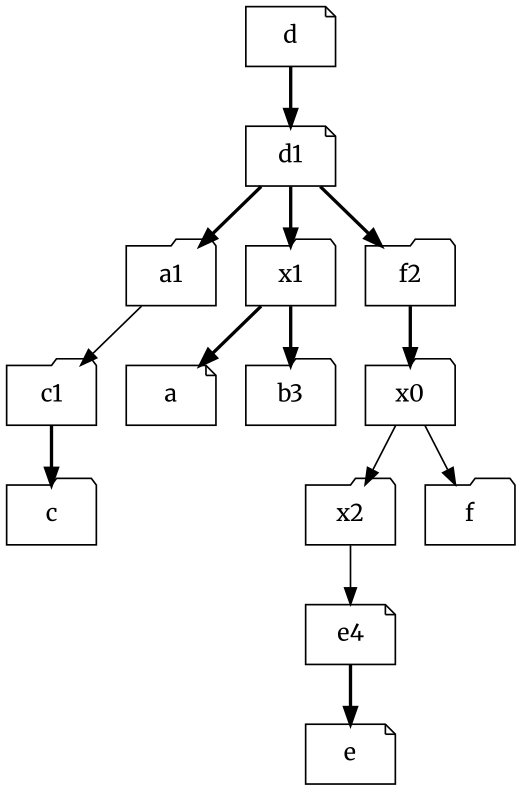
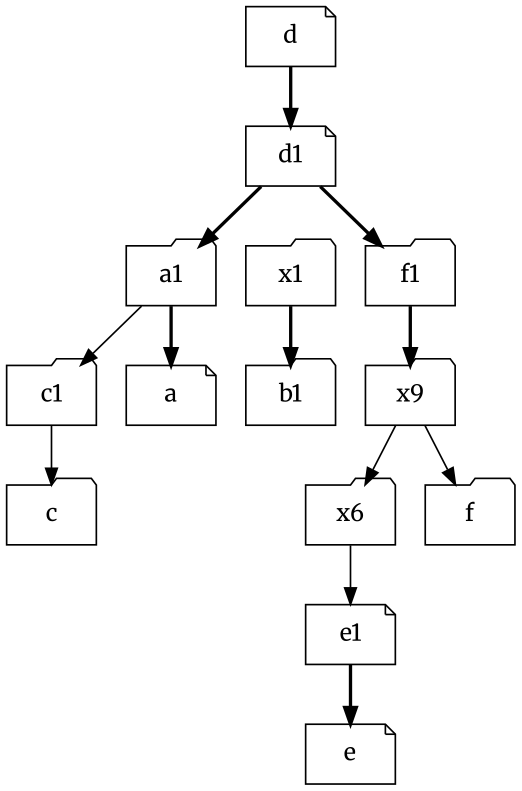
(291, 208) -> none
(410, 276) -> (410, 276)
(237, 330) -> (171, 327)
(291, 395) -> (291, 395)
(410, 395) -> (410, 395)
(51, 447) -> (51, 447)
(350, 515) -> (350, 515)
(350, 635) -> (350, 635)
